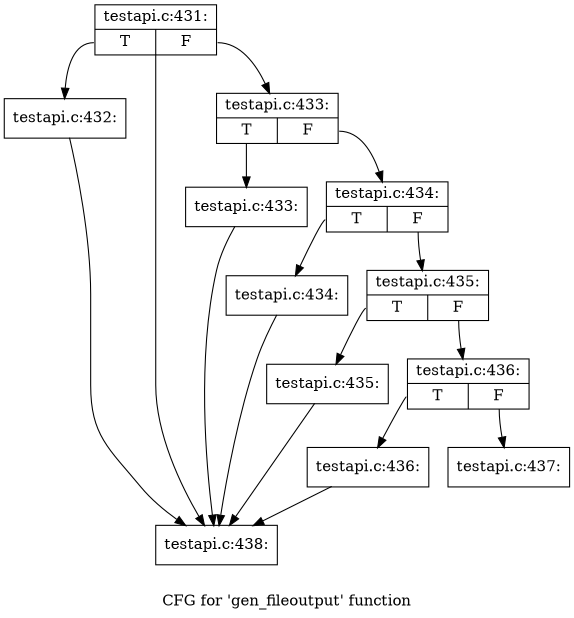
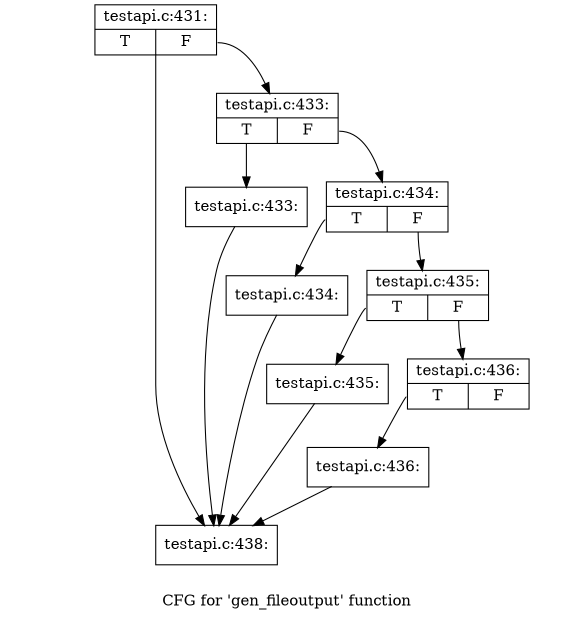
(65, 118) -> none
(509, 467) -> none
